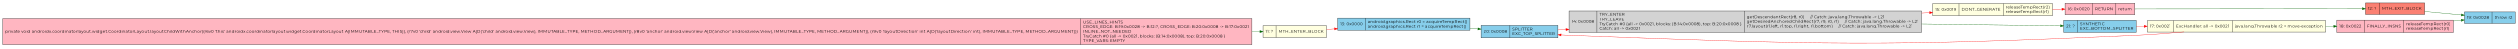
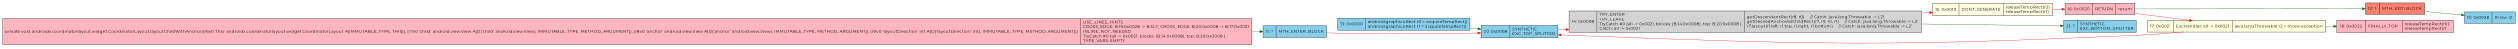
(2457, 21) -> none
(2140, 26) -> (2162, 17)
(2384, 26) -> (2383, 26)
(1331, 29) -> (1402, 34)
(1523, 29) -> (1525, 29)
(1295, 32) -> (1295, 32)
